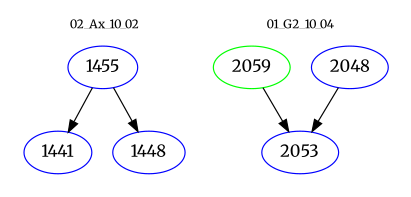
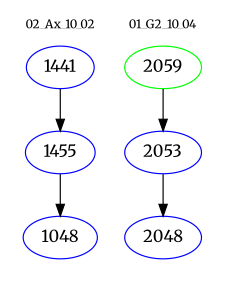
(83, 105) -> (60, 104)
(328, 105) -> (163, 189)
(149, 152) -> (60, 238)
